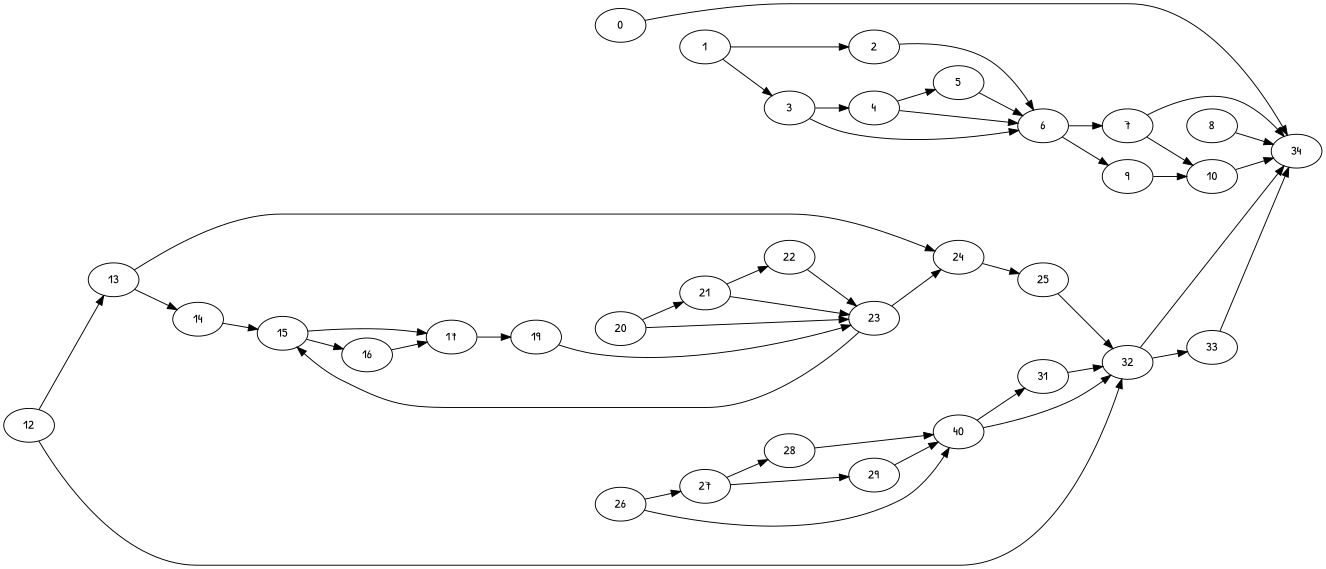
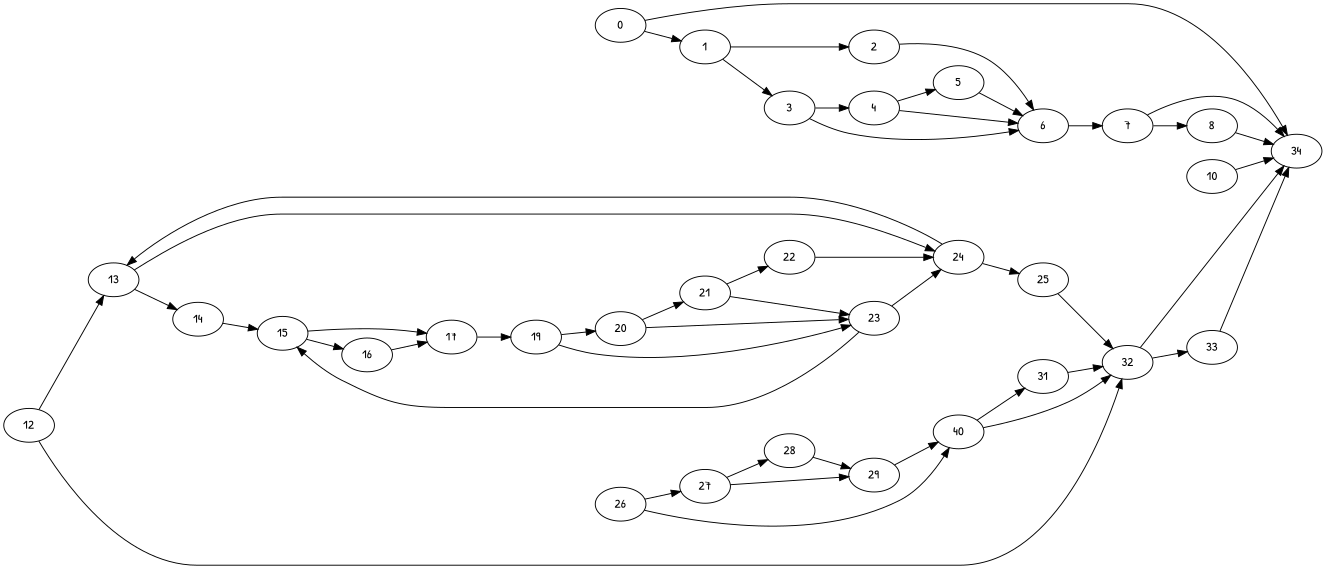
none -> (658, 35)
(1166, 149) -> (1165, 126)
(1128, 177) -> none
none -> (535, 197)
(828, 285) -> (869, 257)
none -> (574, 333)
(869, 442) -> (827, 462)
